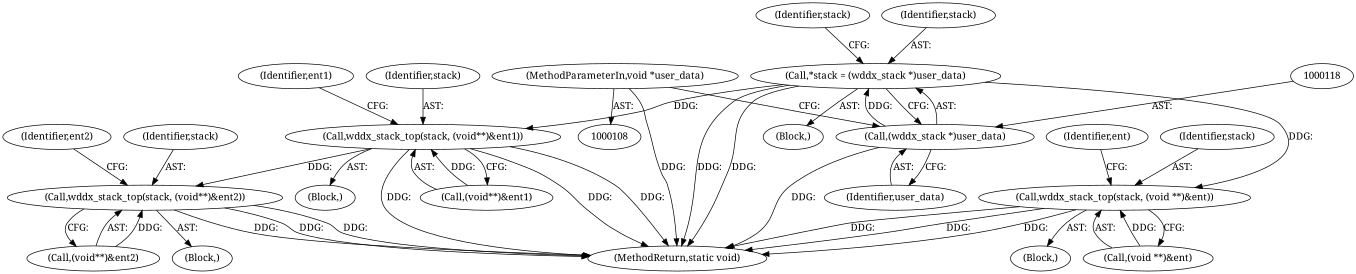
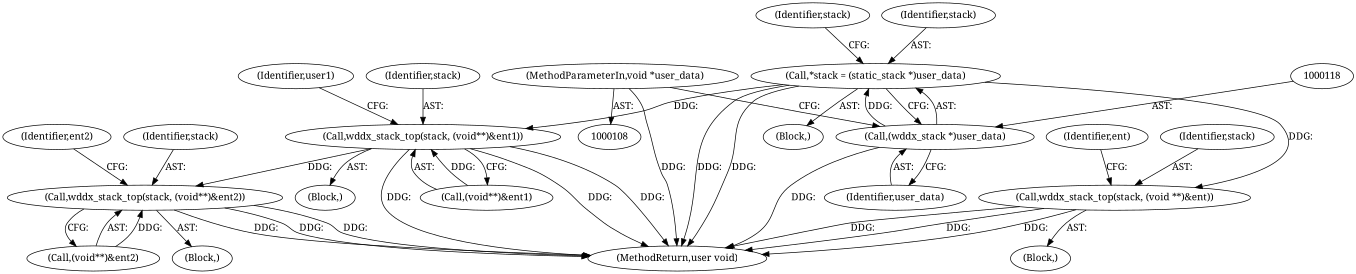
(296, 76) -> (296, 76)
(876, 76) -> (876, 76)
(677, 258) -> (677, 258)
(1148, 258) -> none
